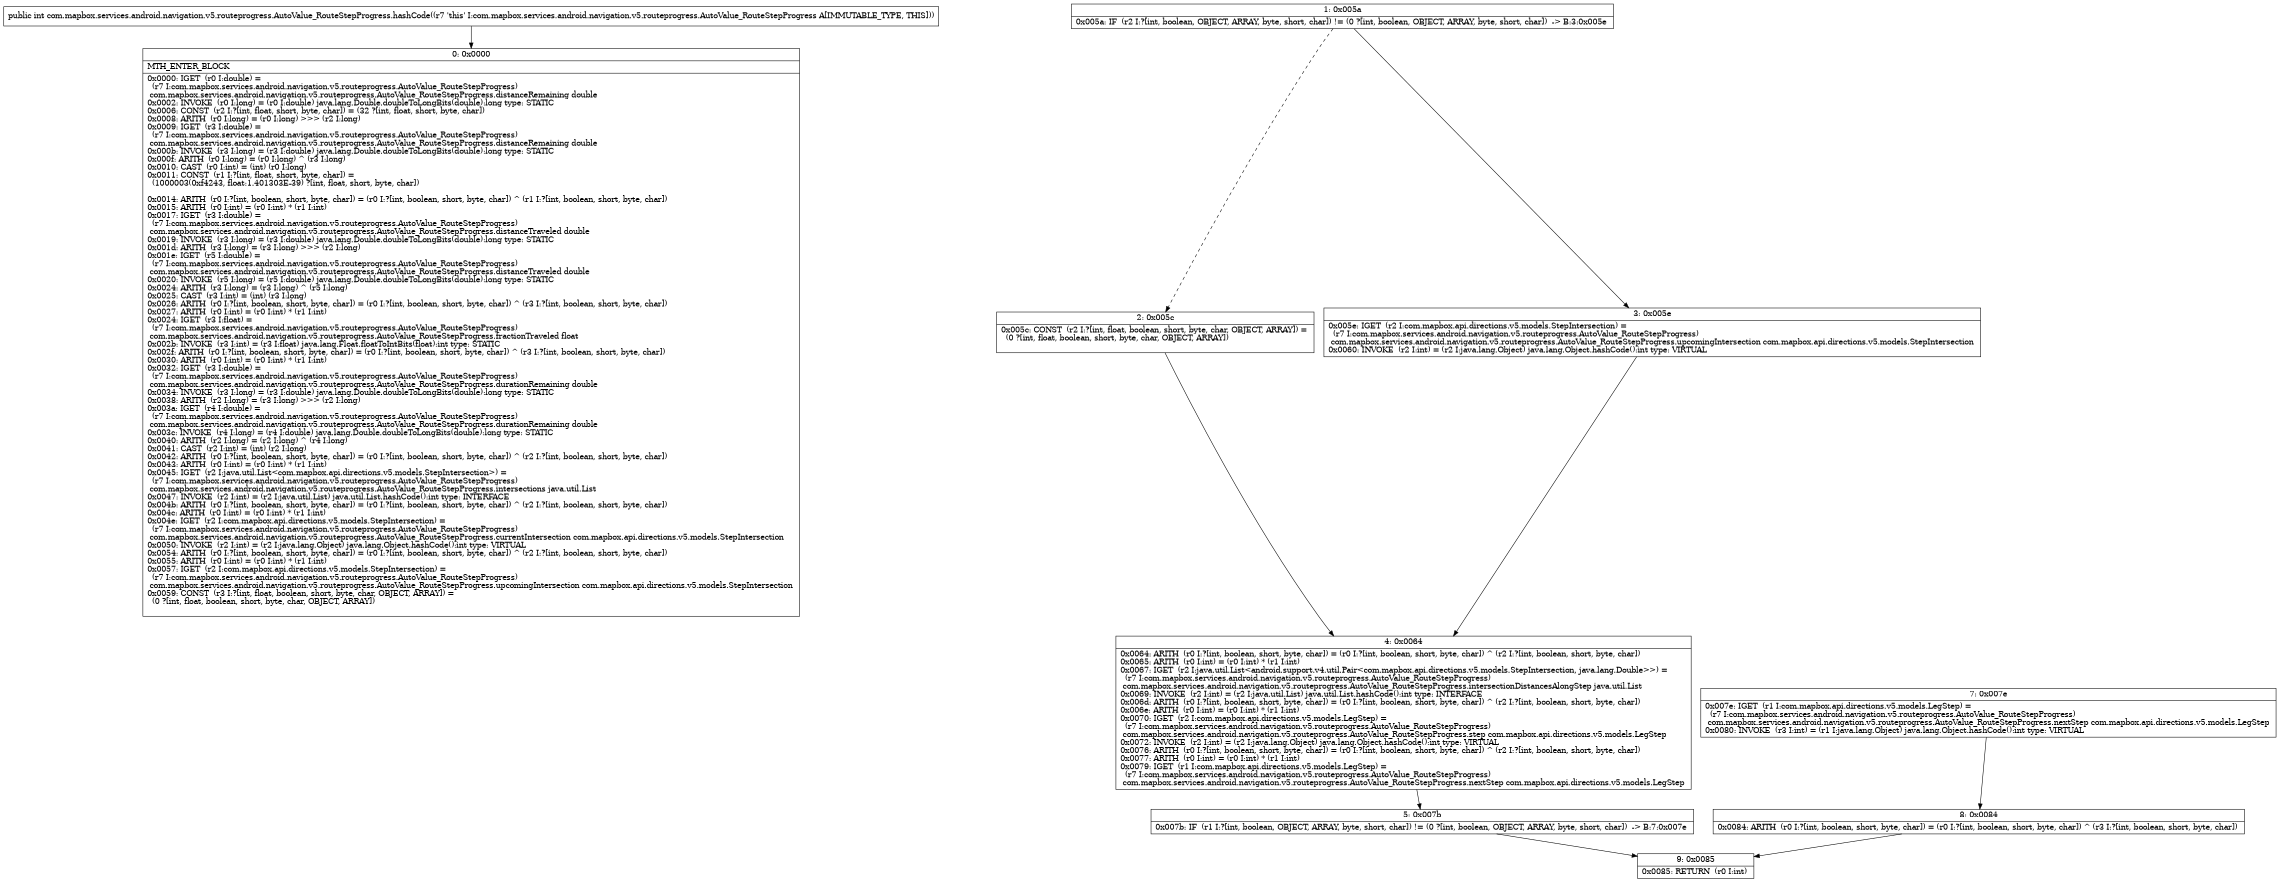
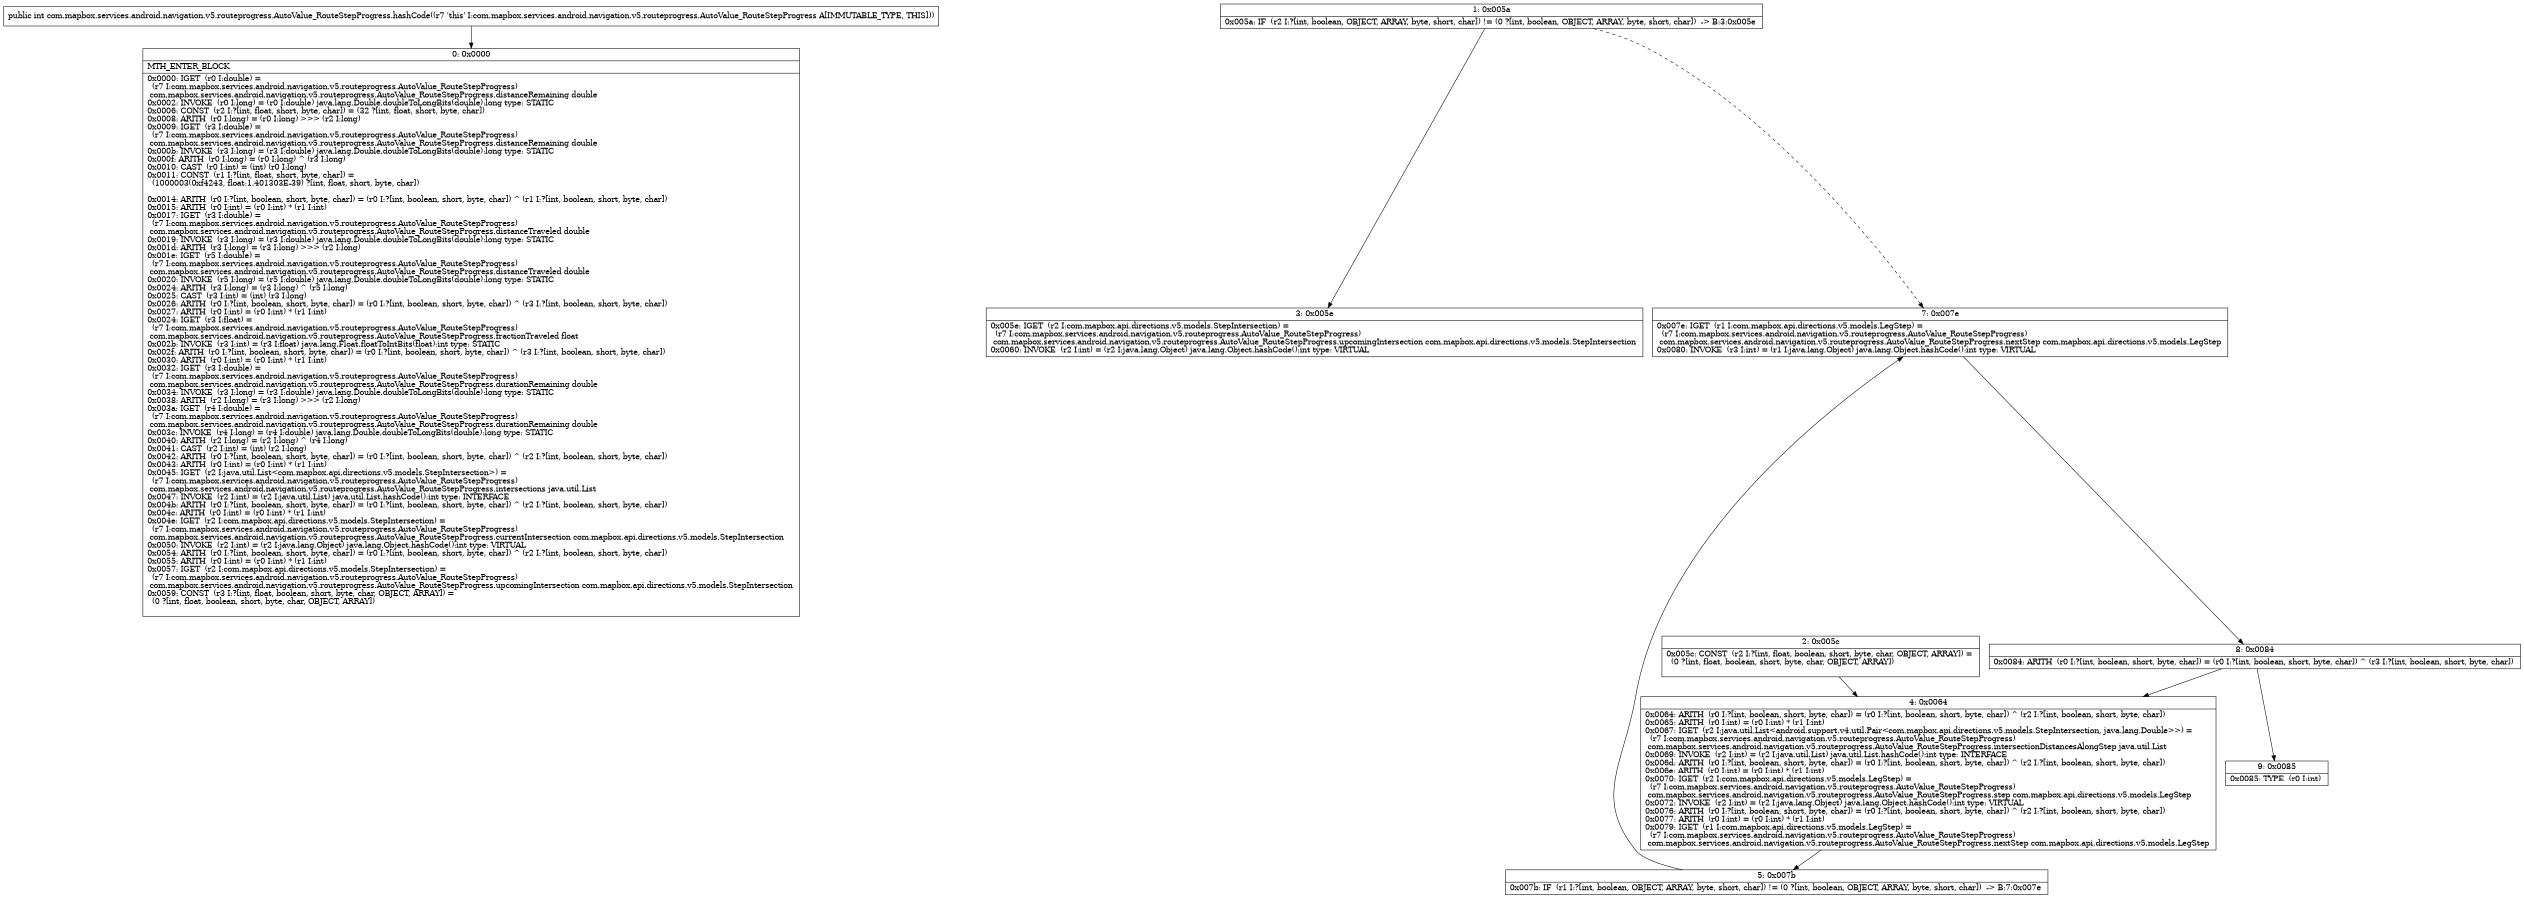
(1247, 166) -> (1776, 142)
(1547, 494) -> (2185, 682)
(1564, 845) -> (1674, 592)
(1696, 872) -> (2277, 779)
